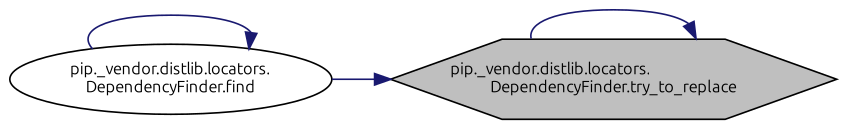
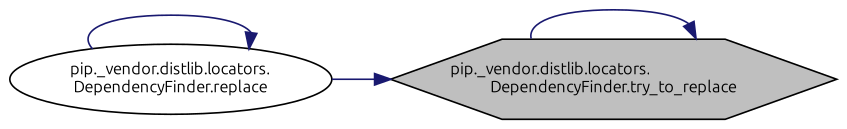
(171, 79) -> (171, 79)
